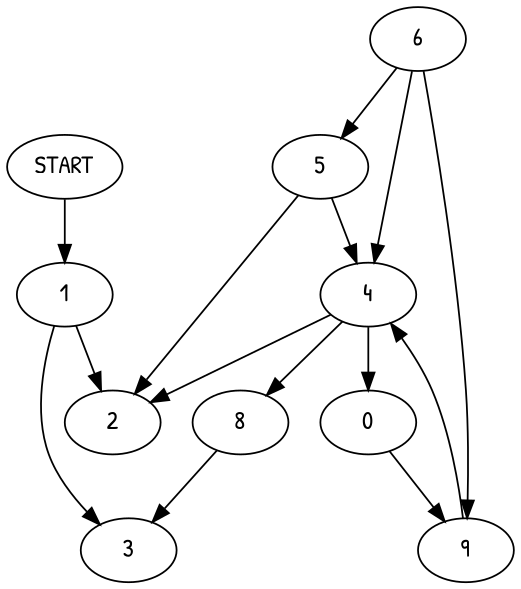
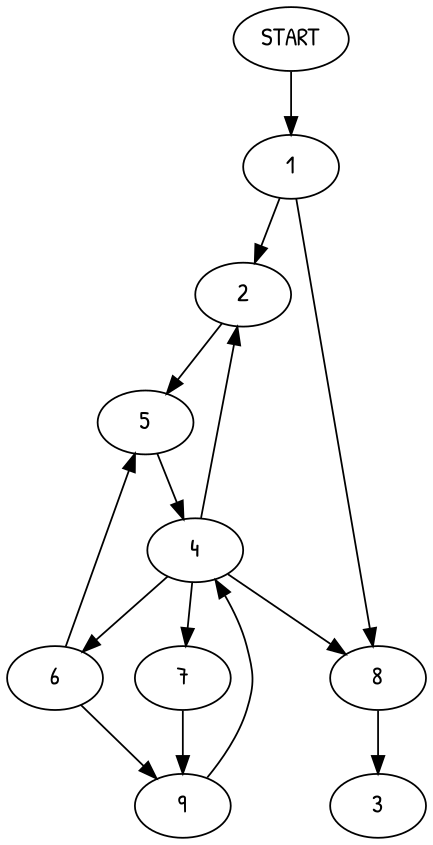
(395, 158) -> (132, 608)
(222, 288) -> (200, 352)
(368, 422) -> (183, 678)
(42, 424) -> (333, 414)
